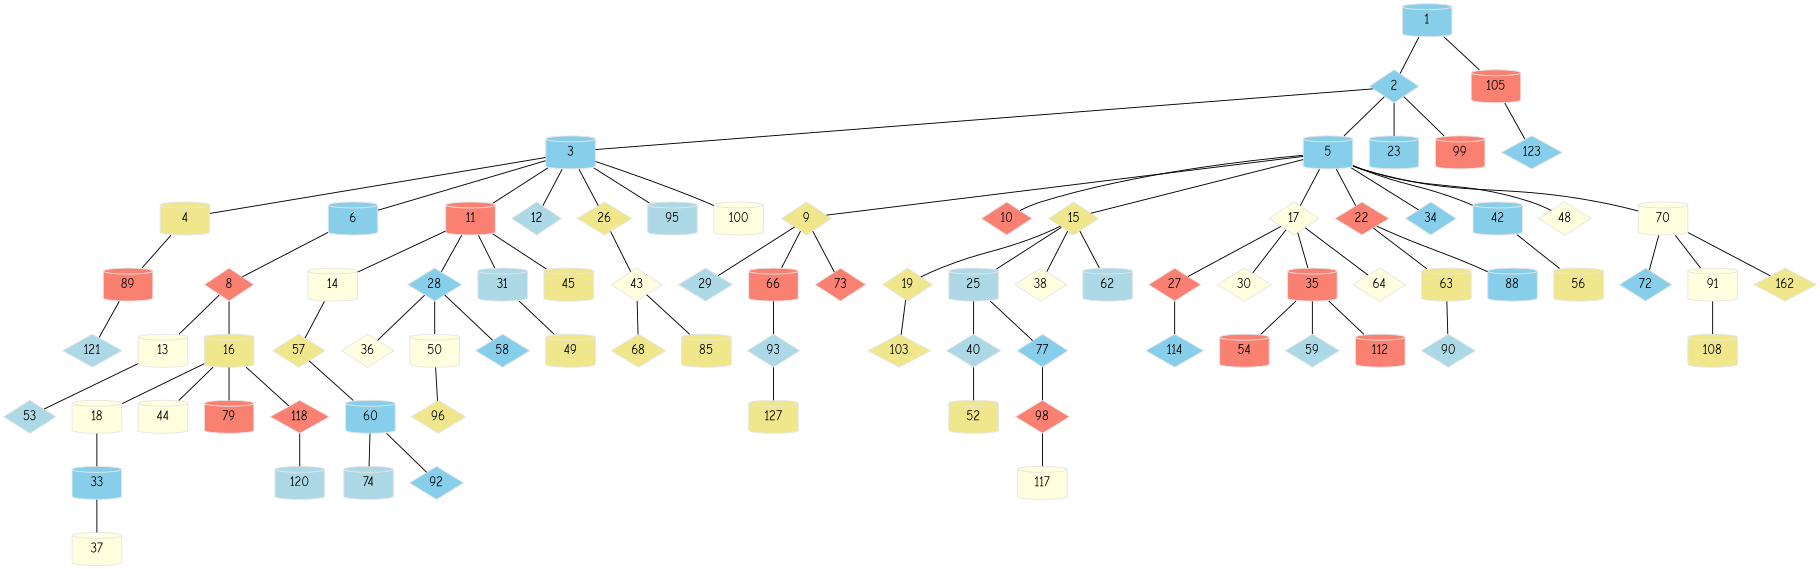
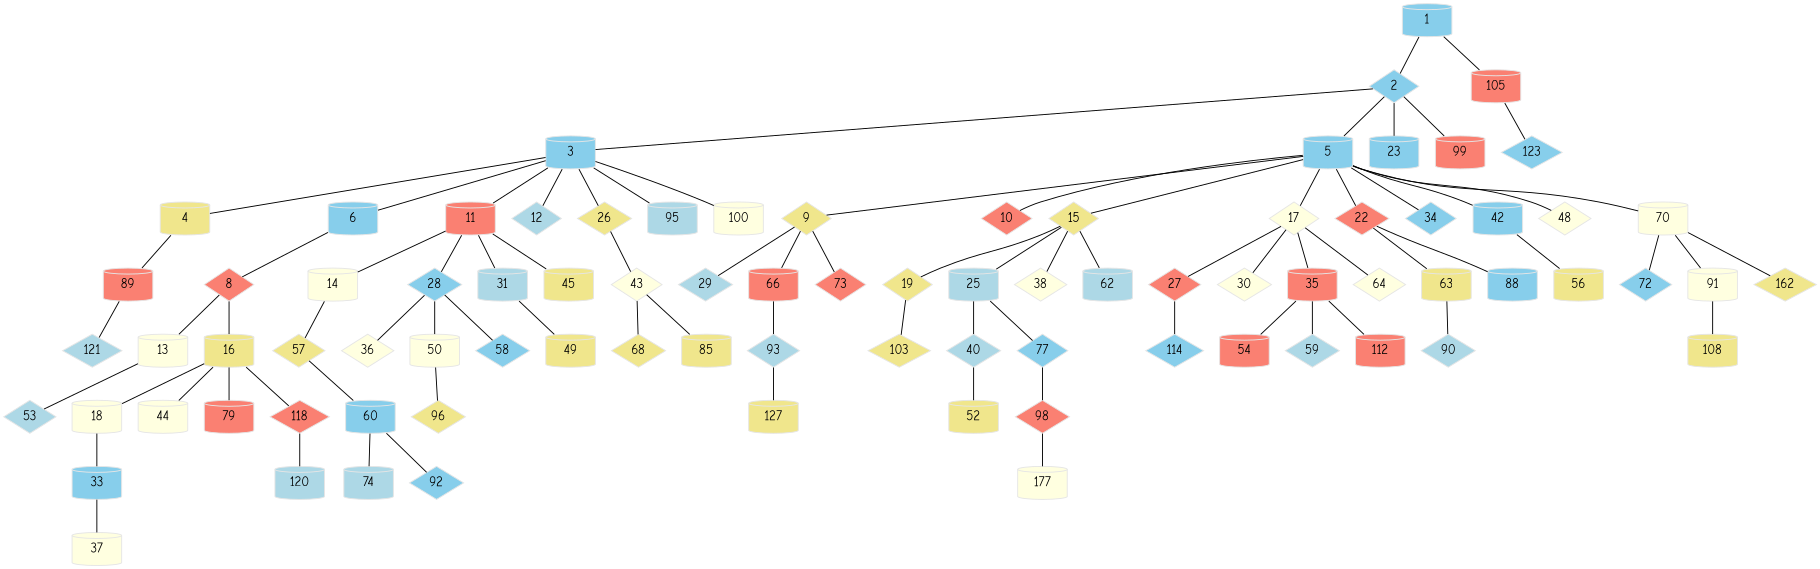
(1042, 483) -> (1042, 483)
